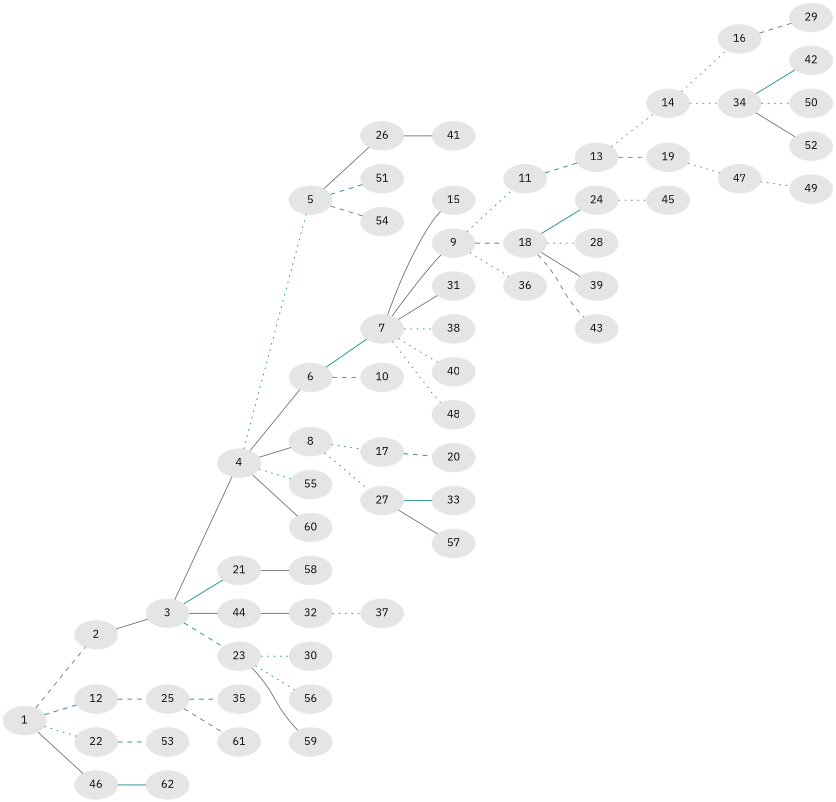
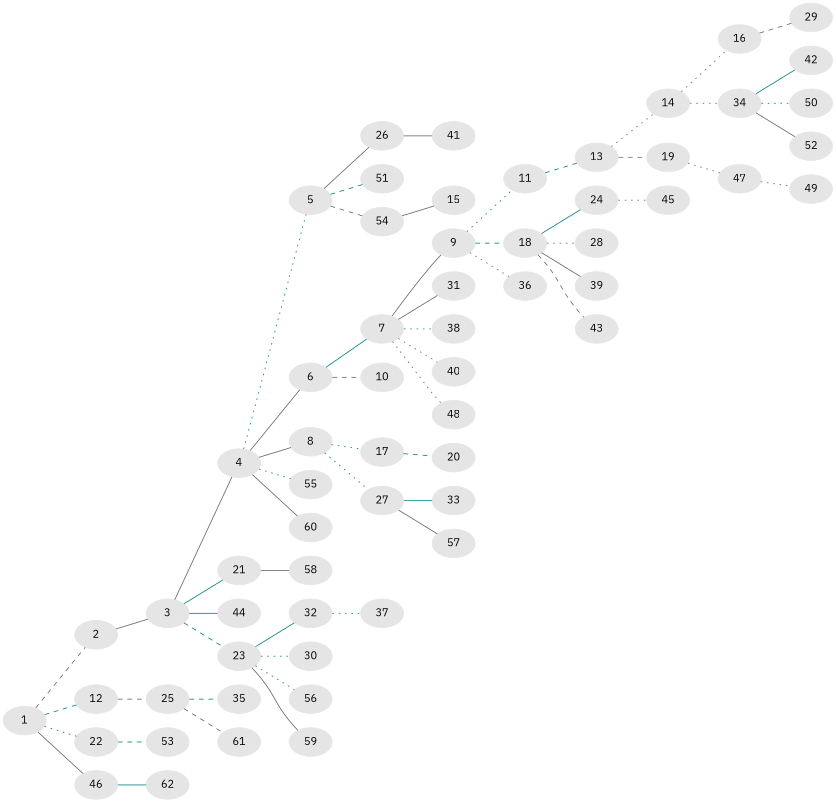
(410, 261) -> (418, 211)
(275, 613) -> (275, 635)
